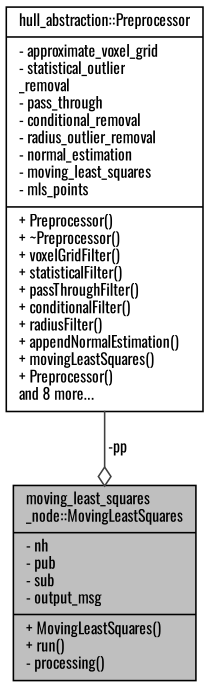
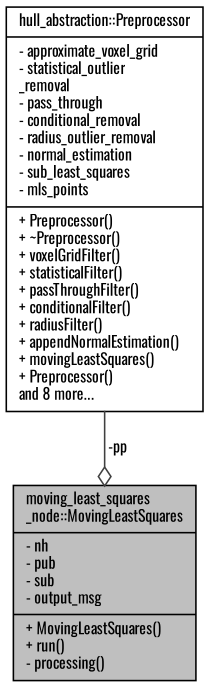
(86, 173) -> (75, 173)
